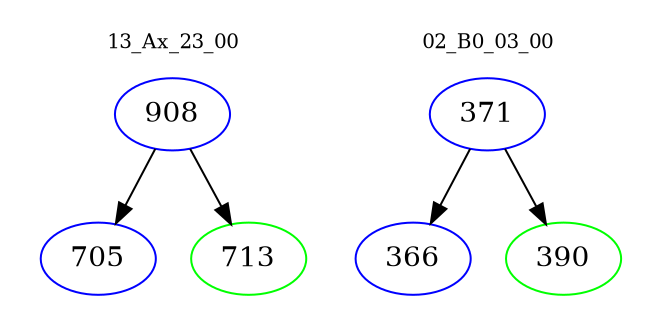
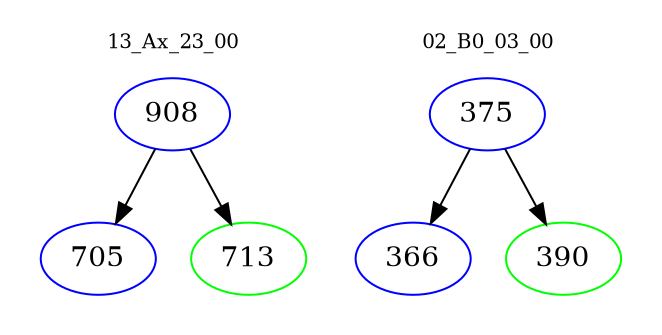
(487, 114) -> (487, 114)
